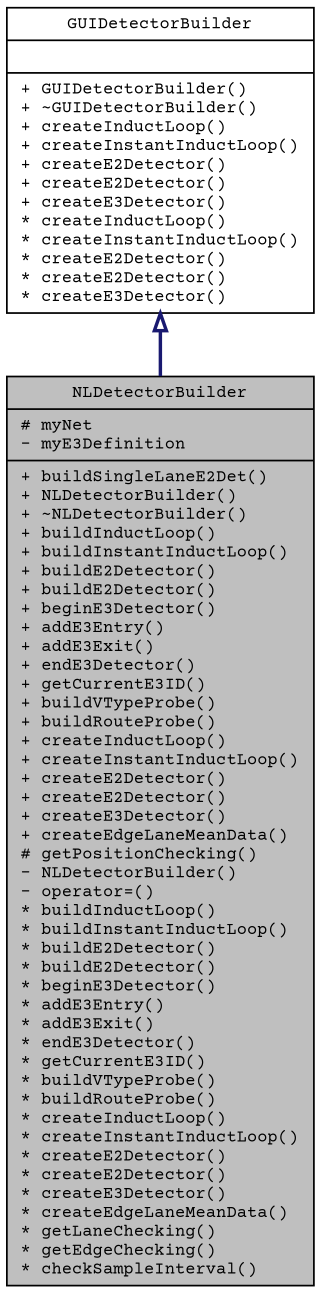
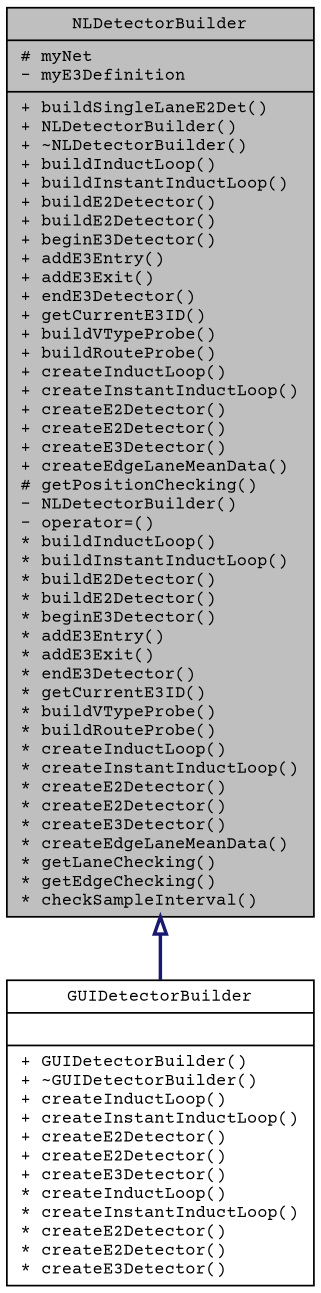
(160, 354) -> (160, 957)
